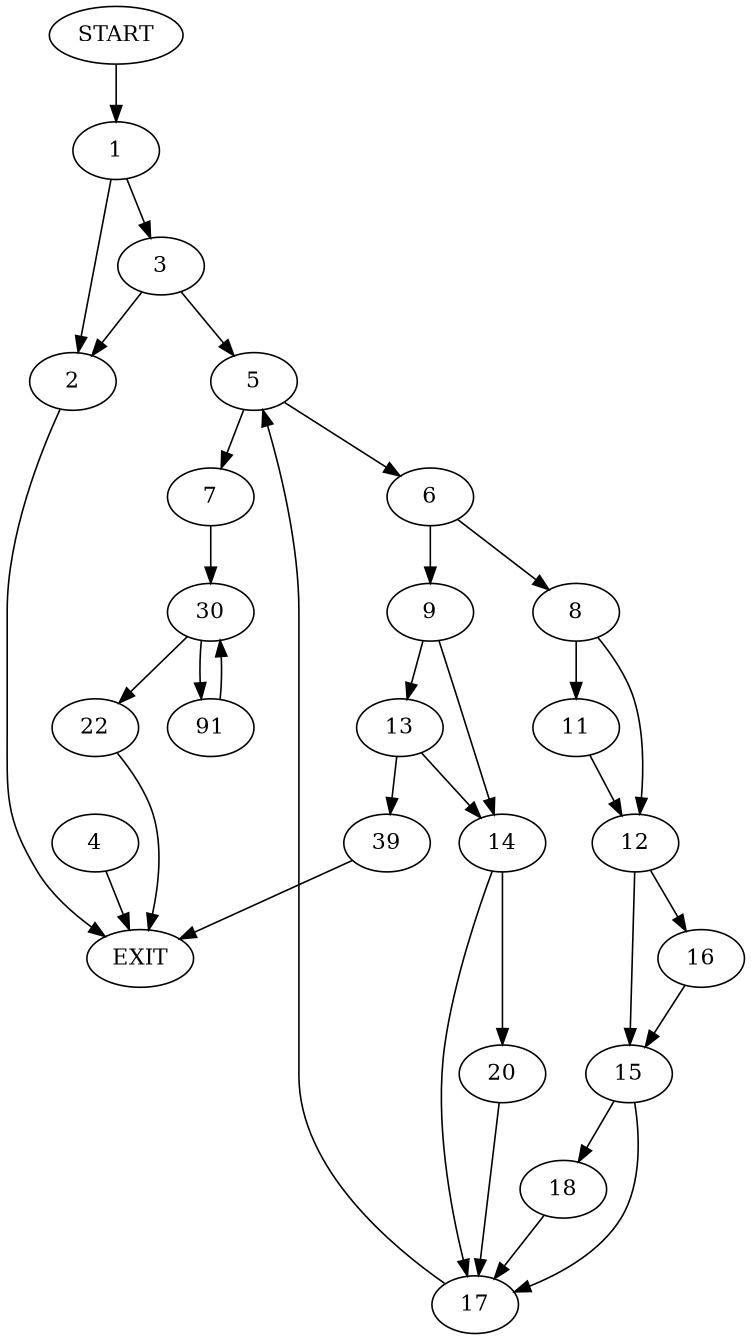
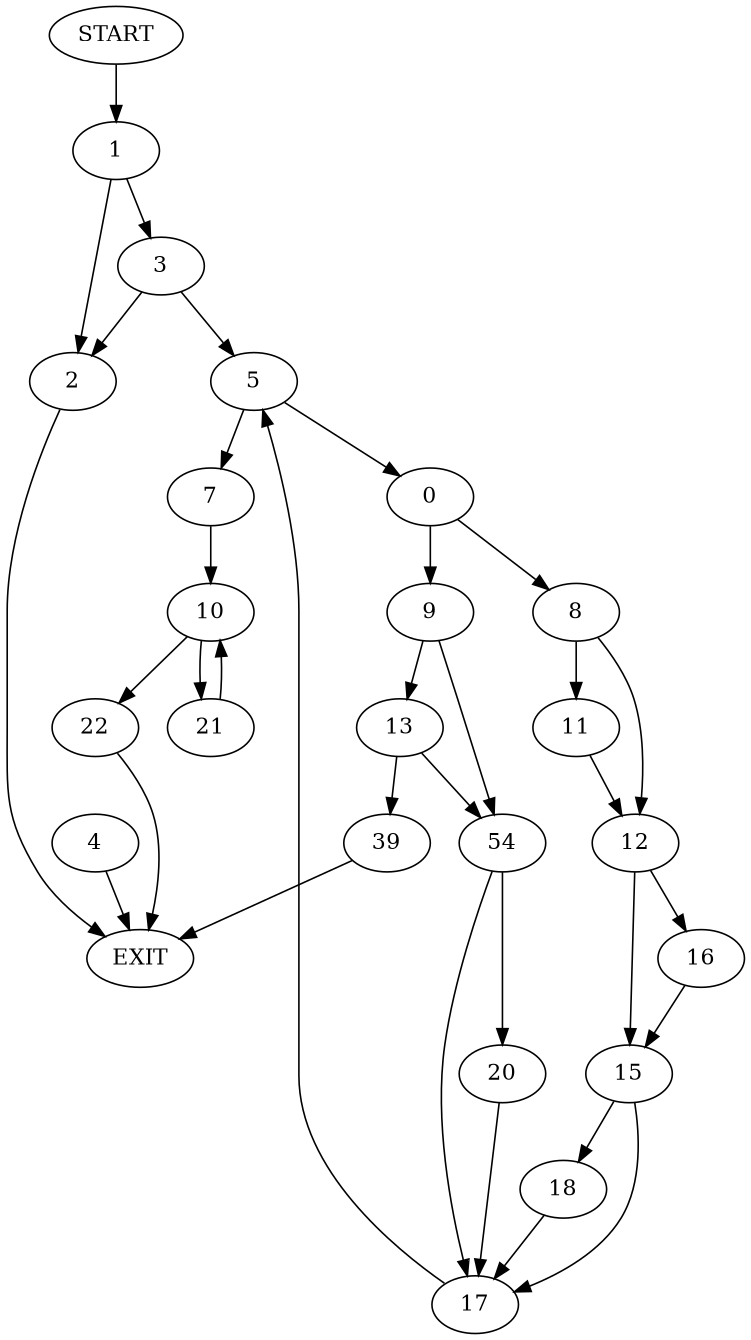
(430, 497) -> (430, 497)
(211, 612) -> (211, 612)
(211, 728) -> (211, 728)
(502, 843) -> (502, 843)
